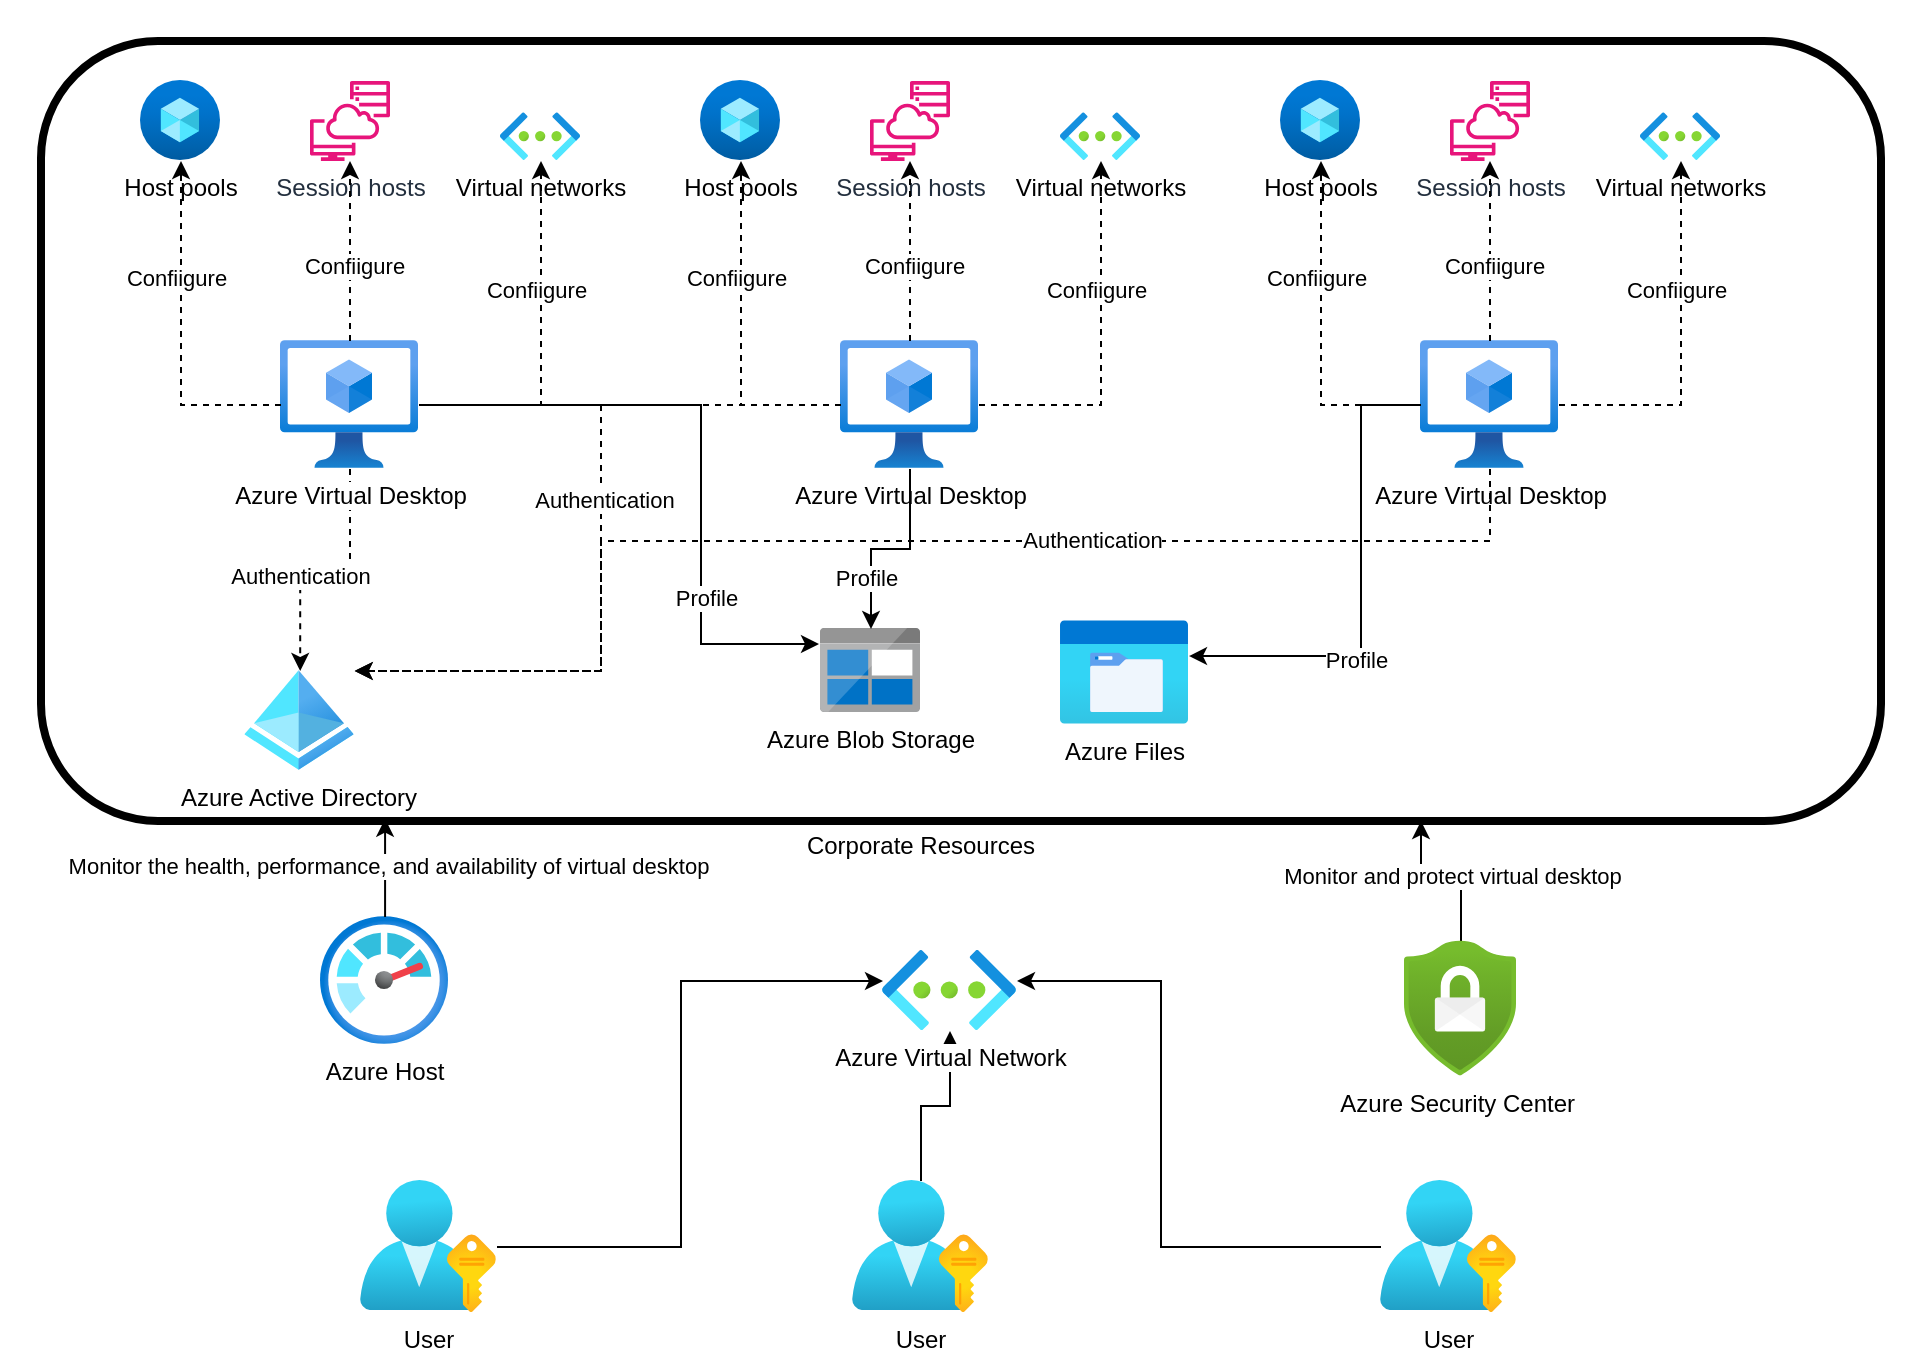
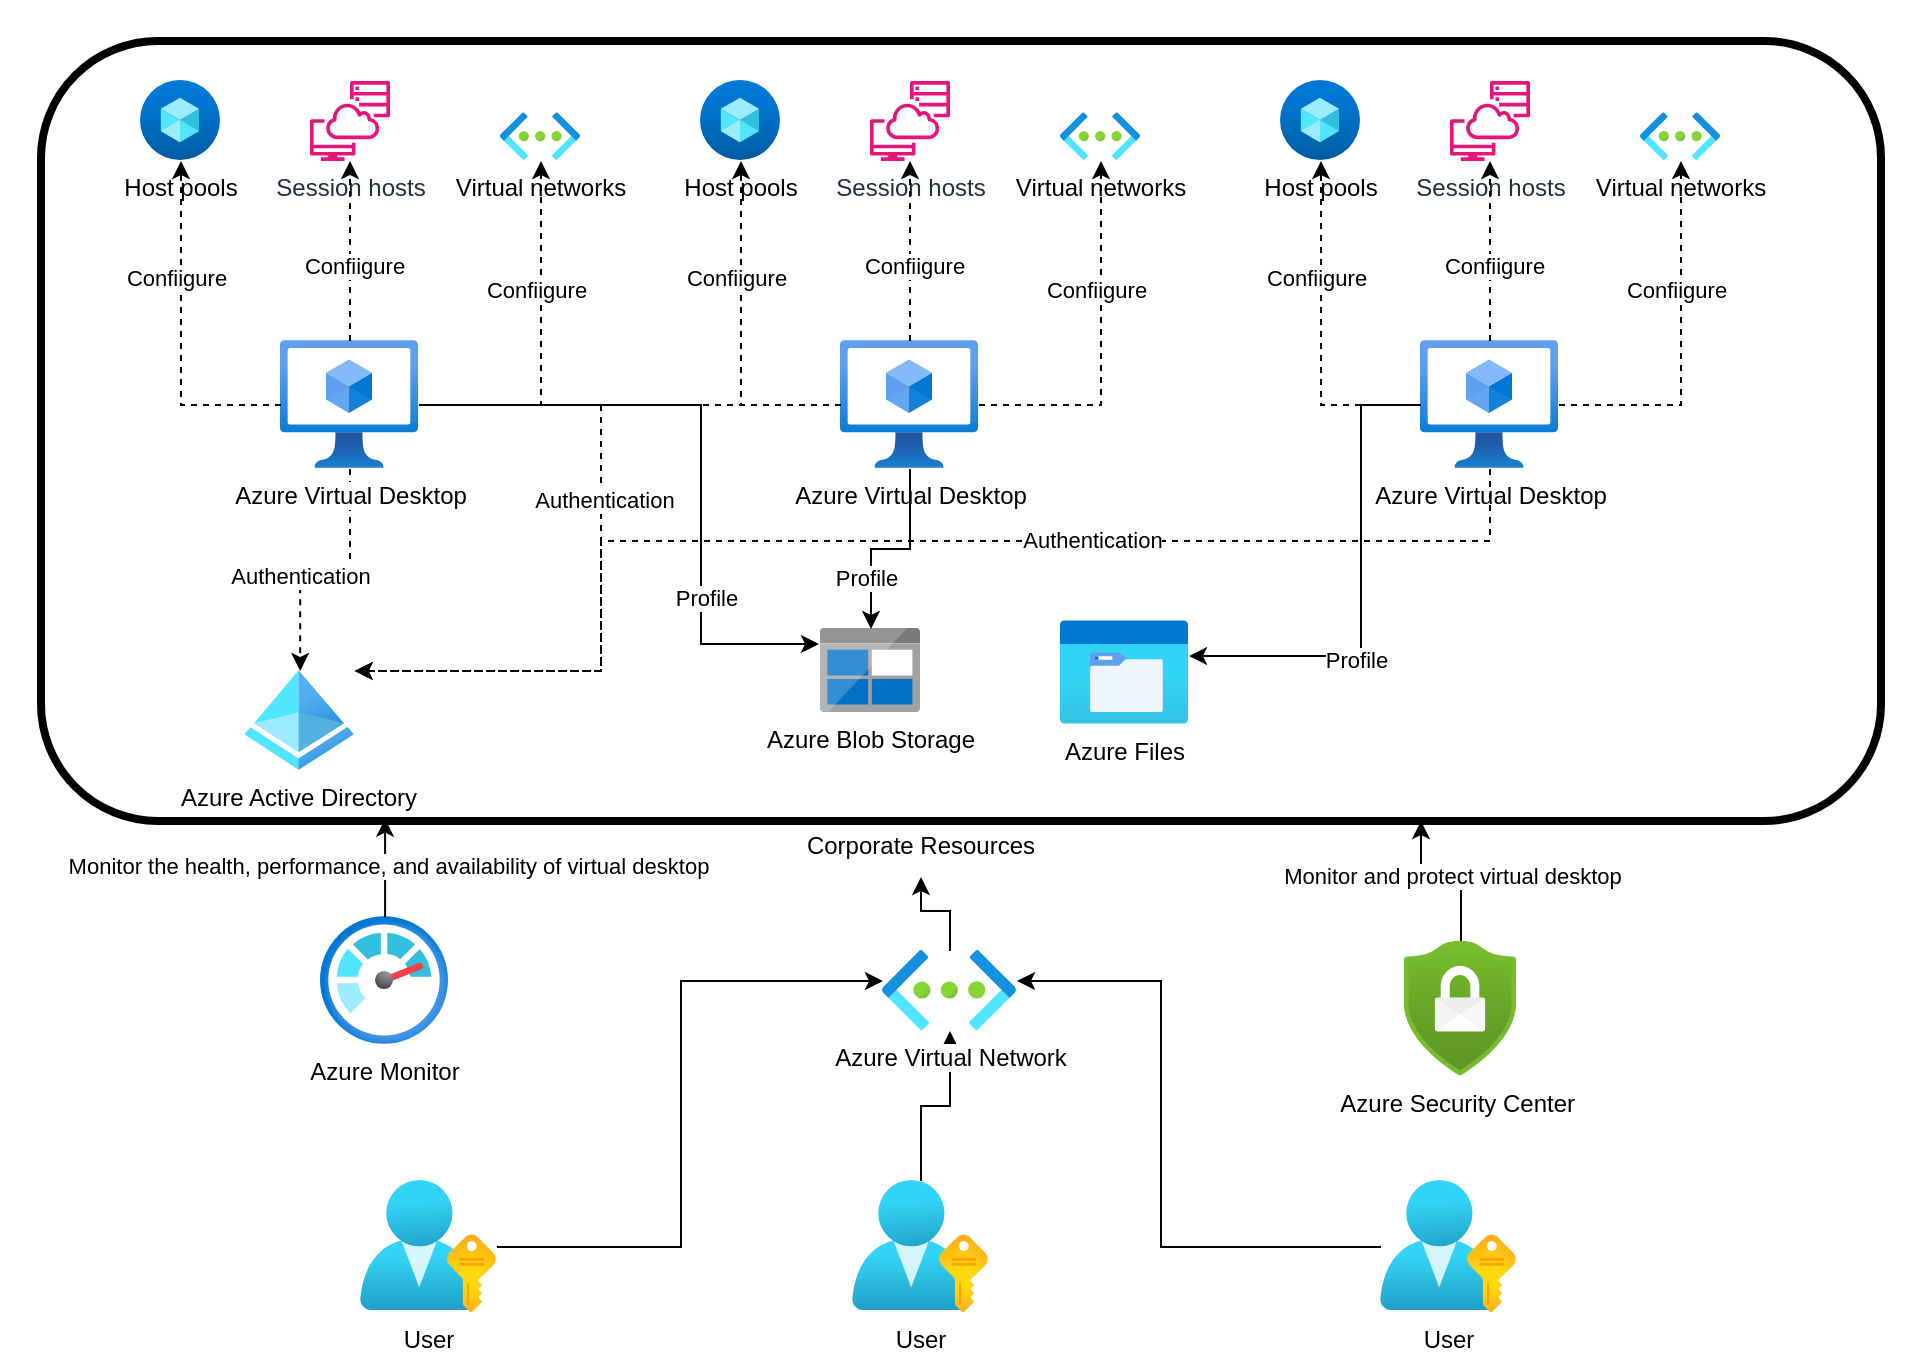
none -> (945, 911)
(386, 1073) -> (386, 1073)
